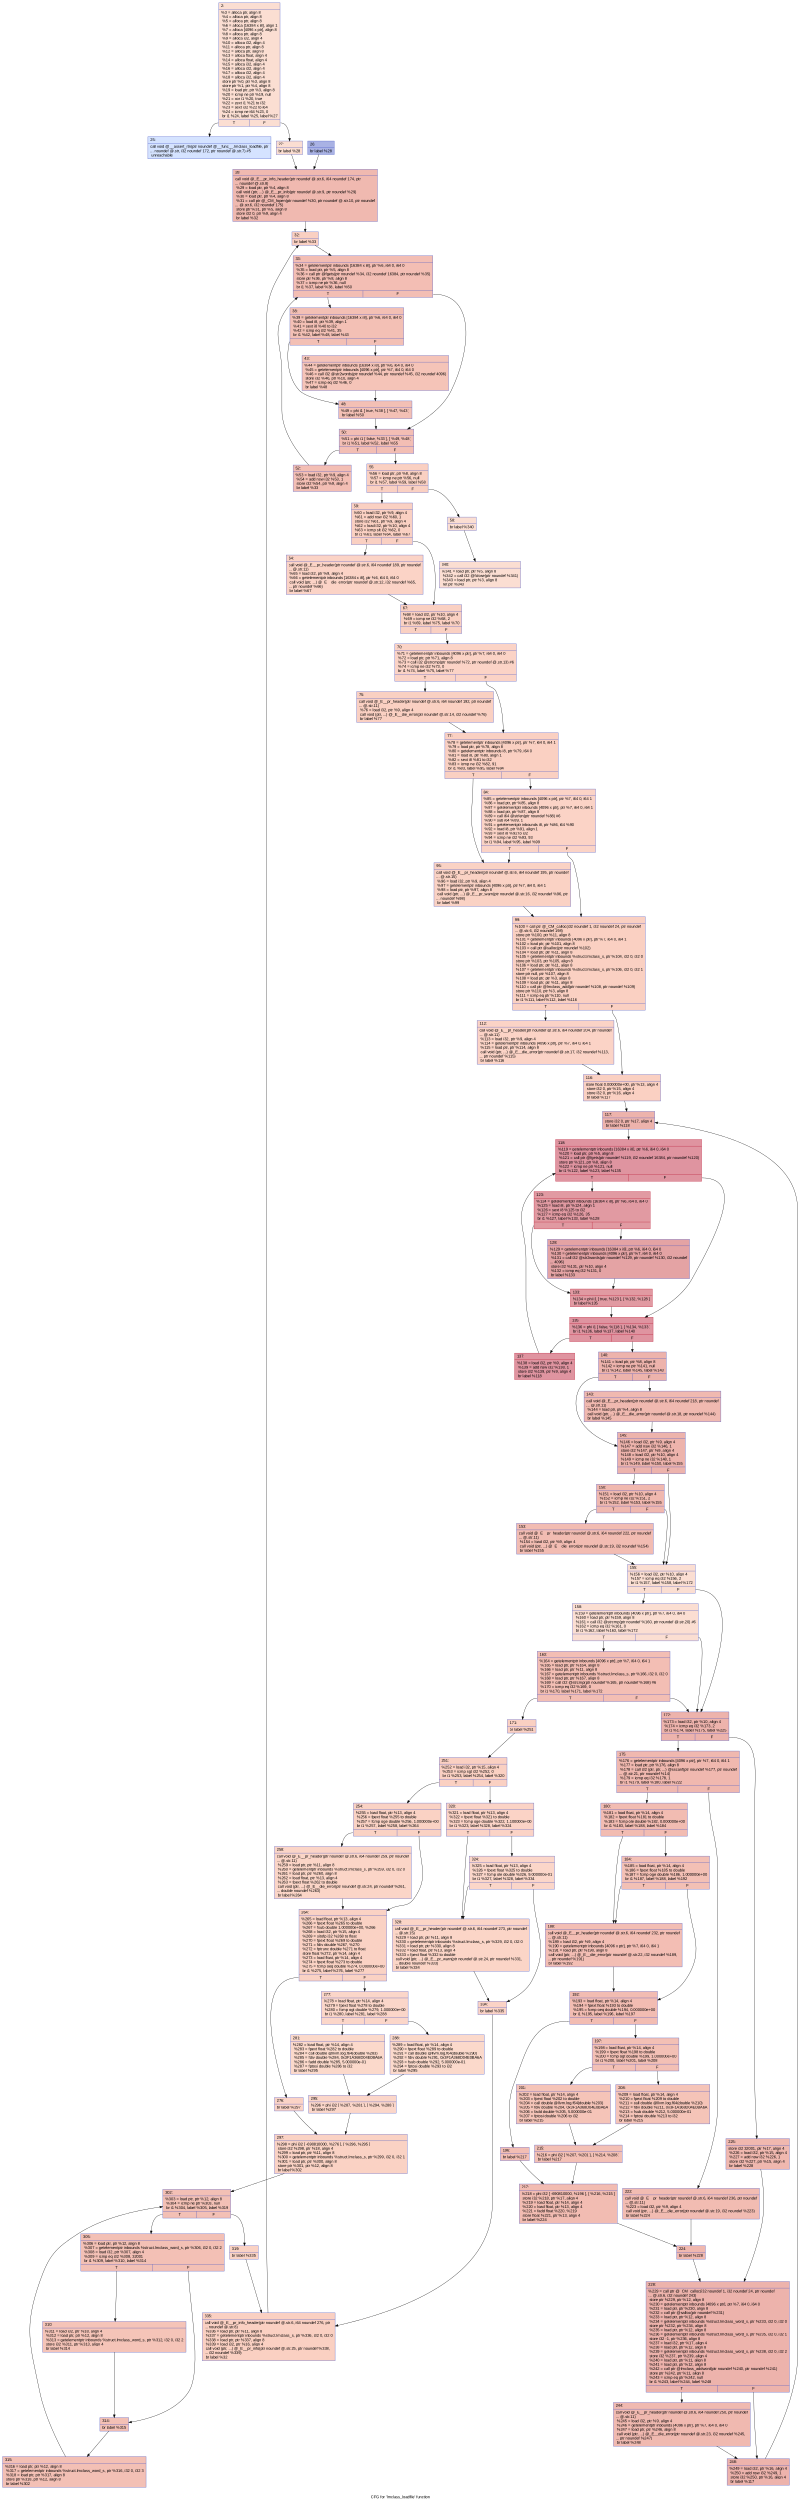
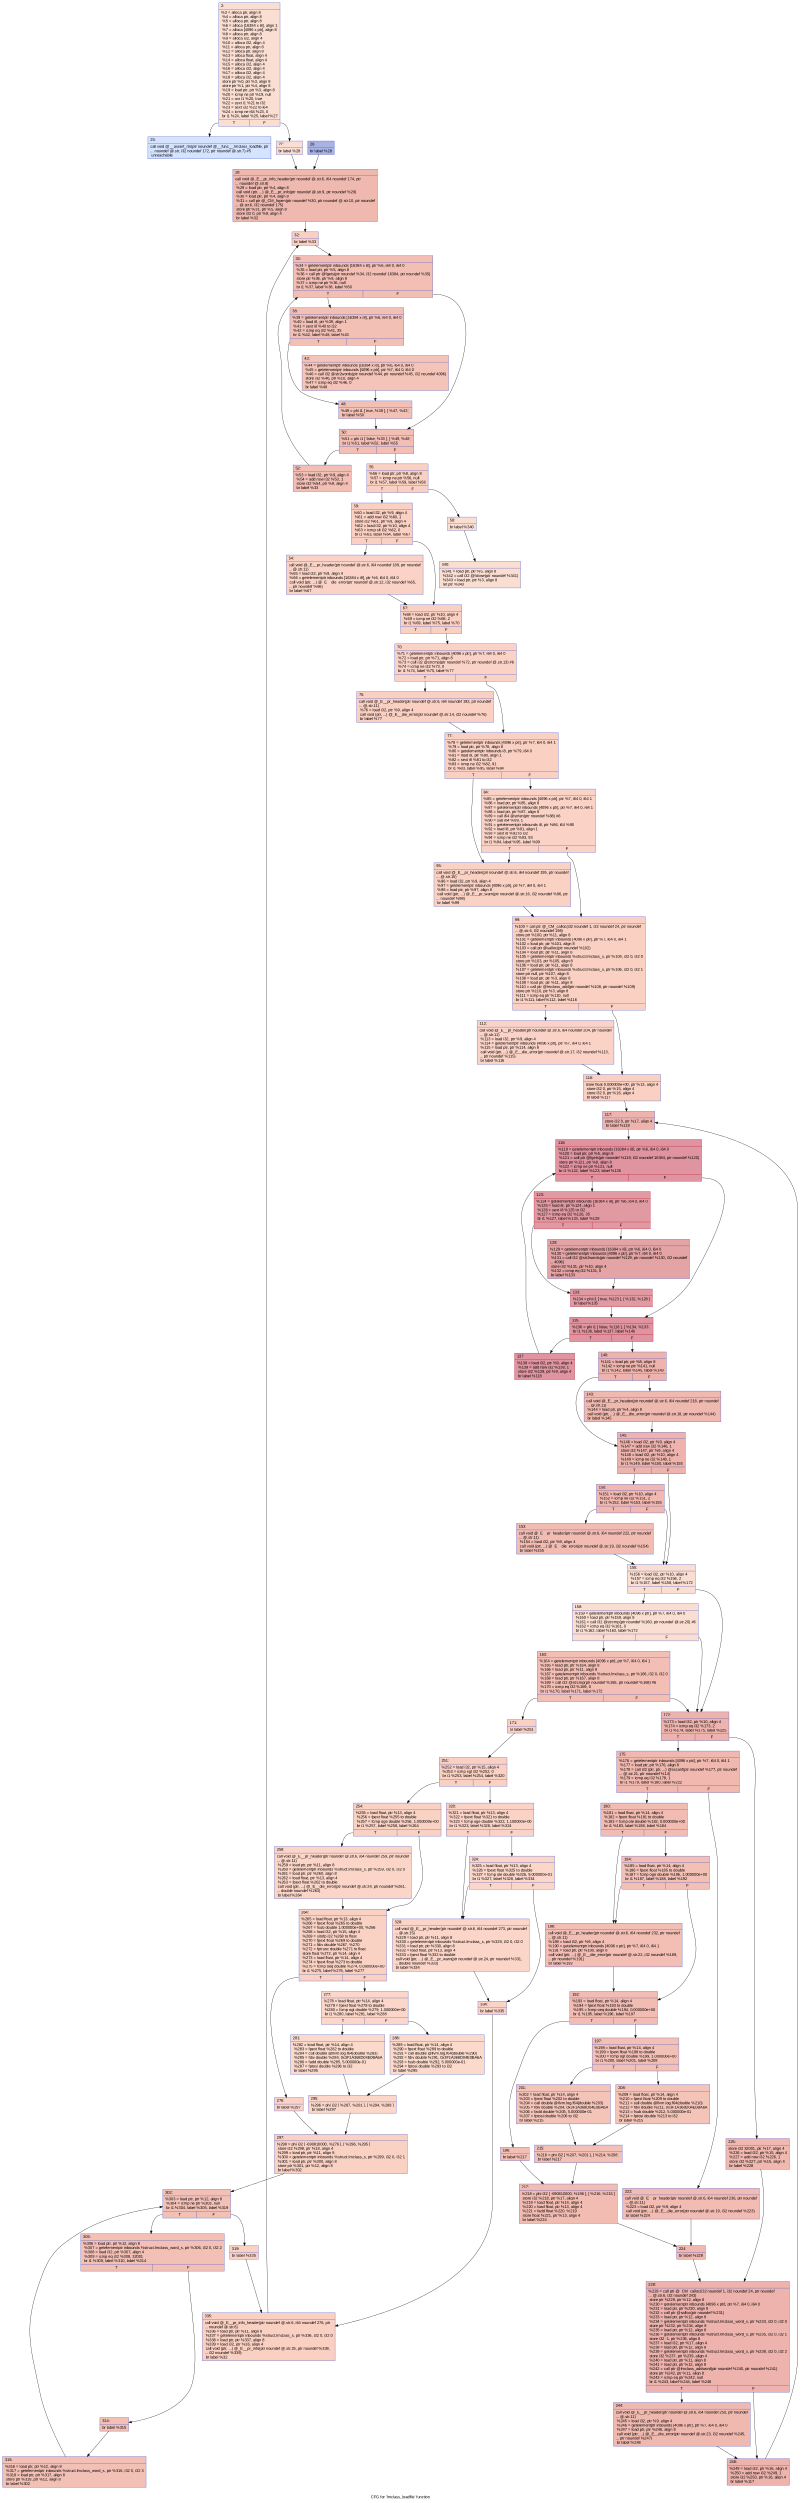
(114, 2337) -> none
